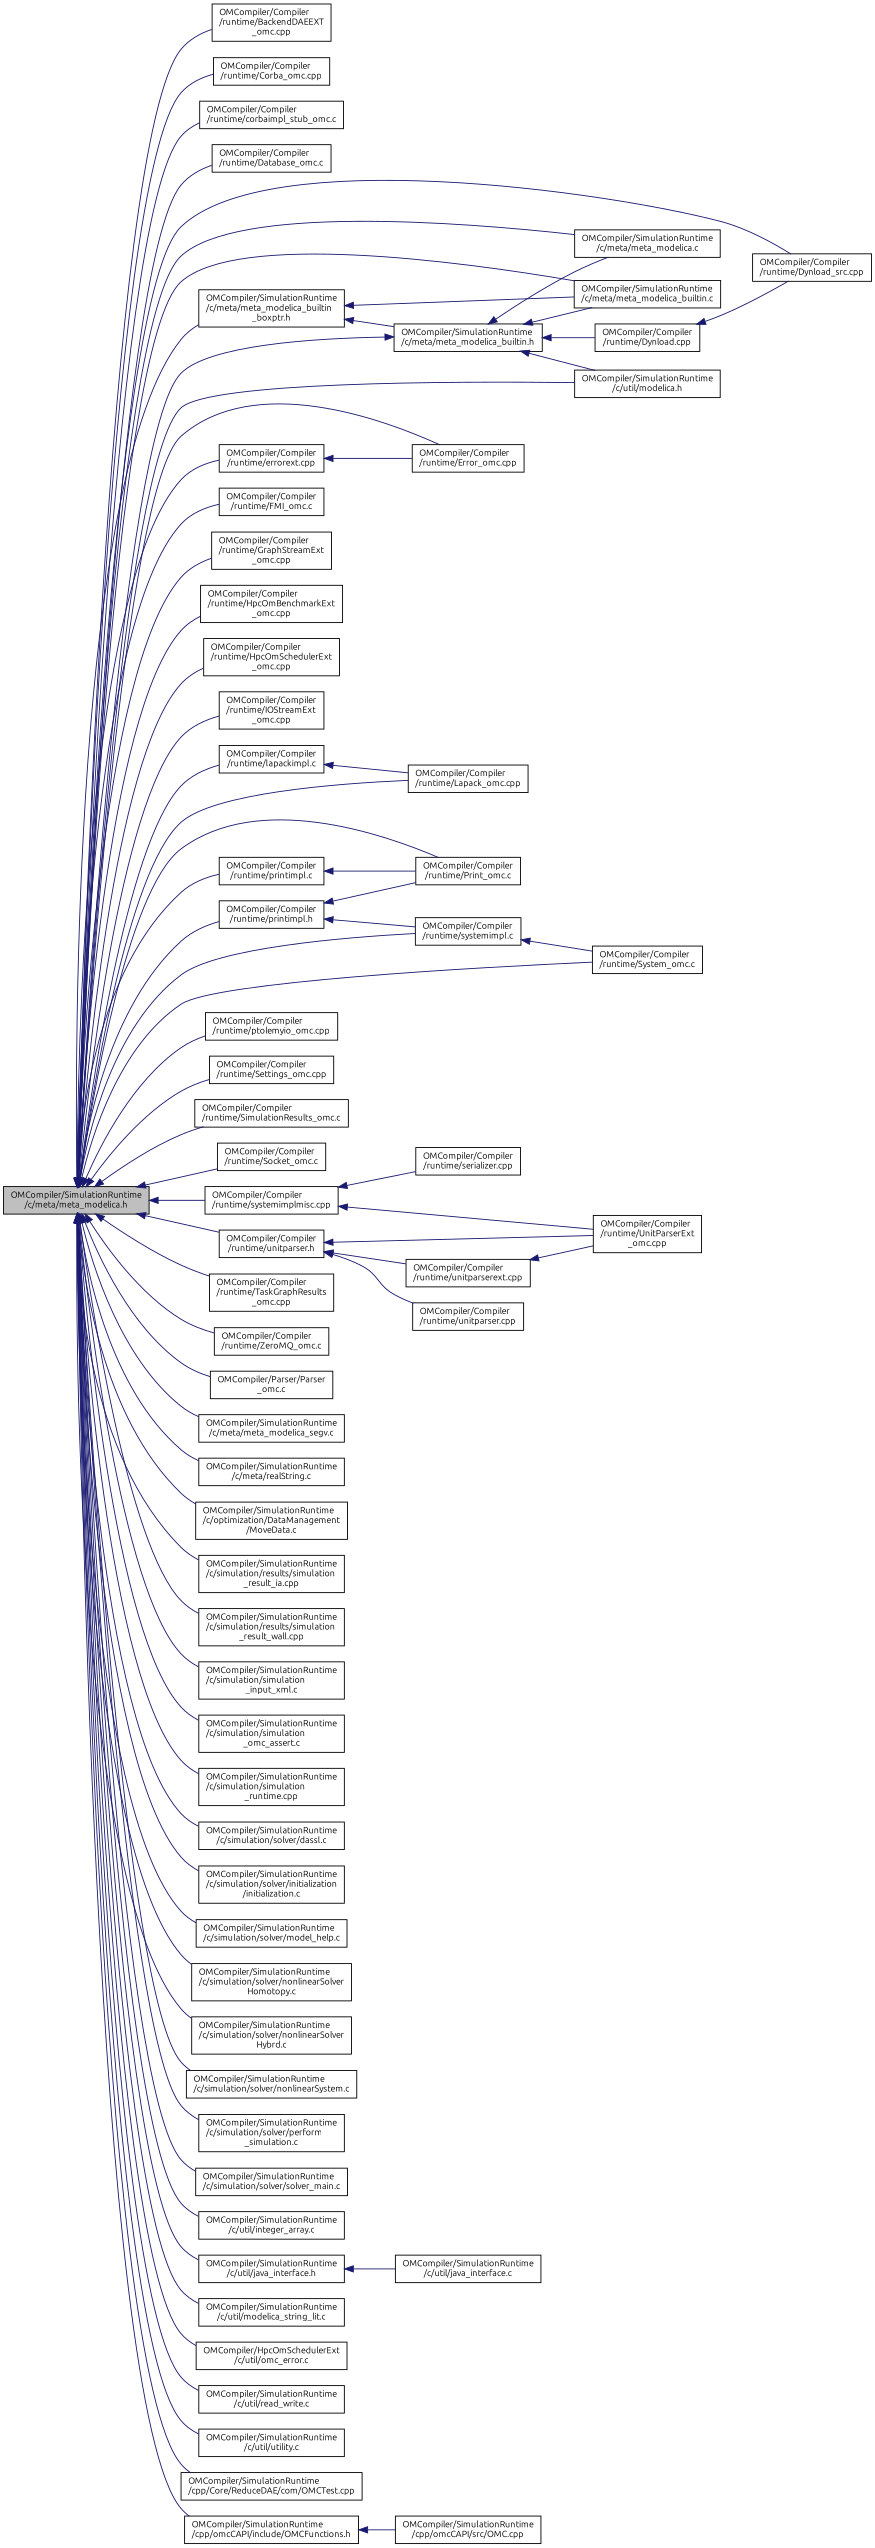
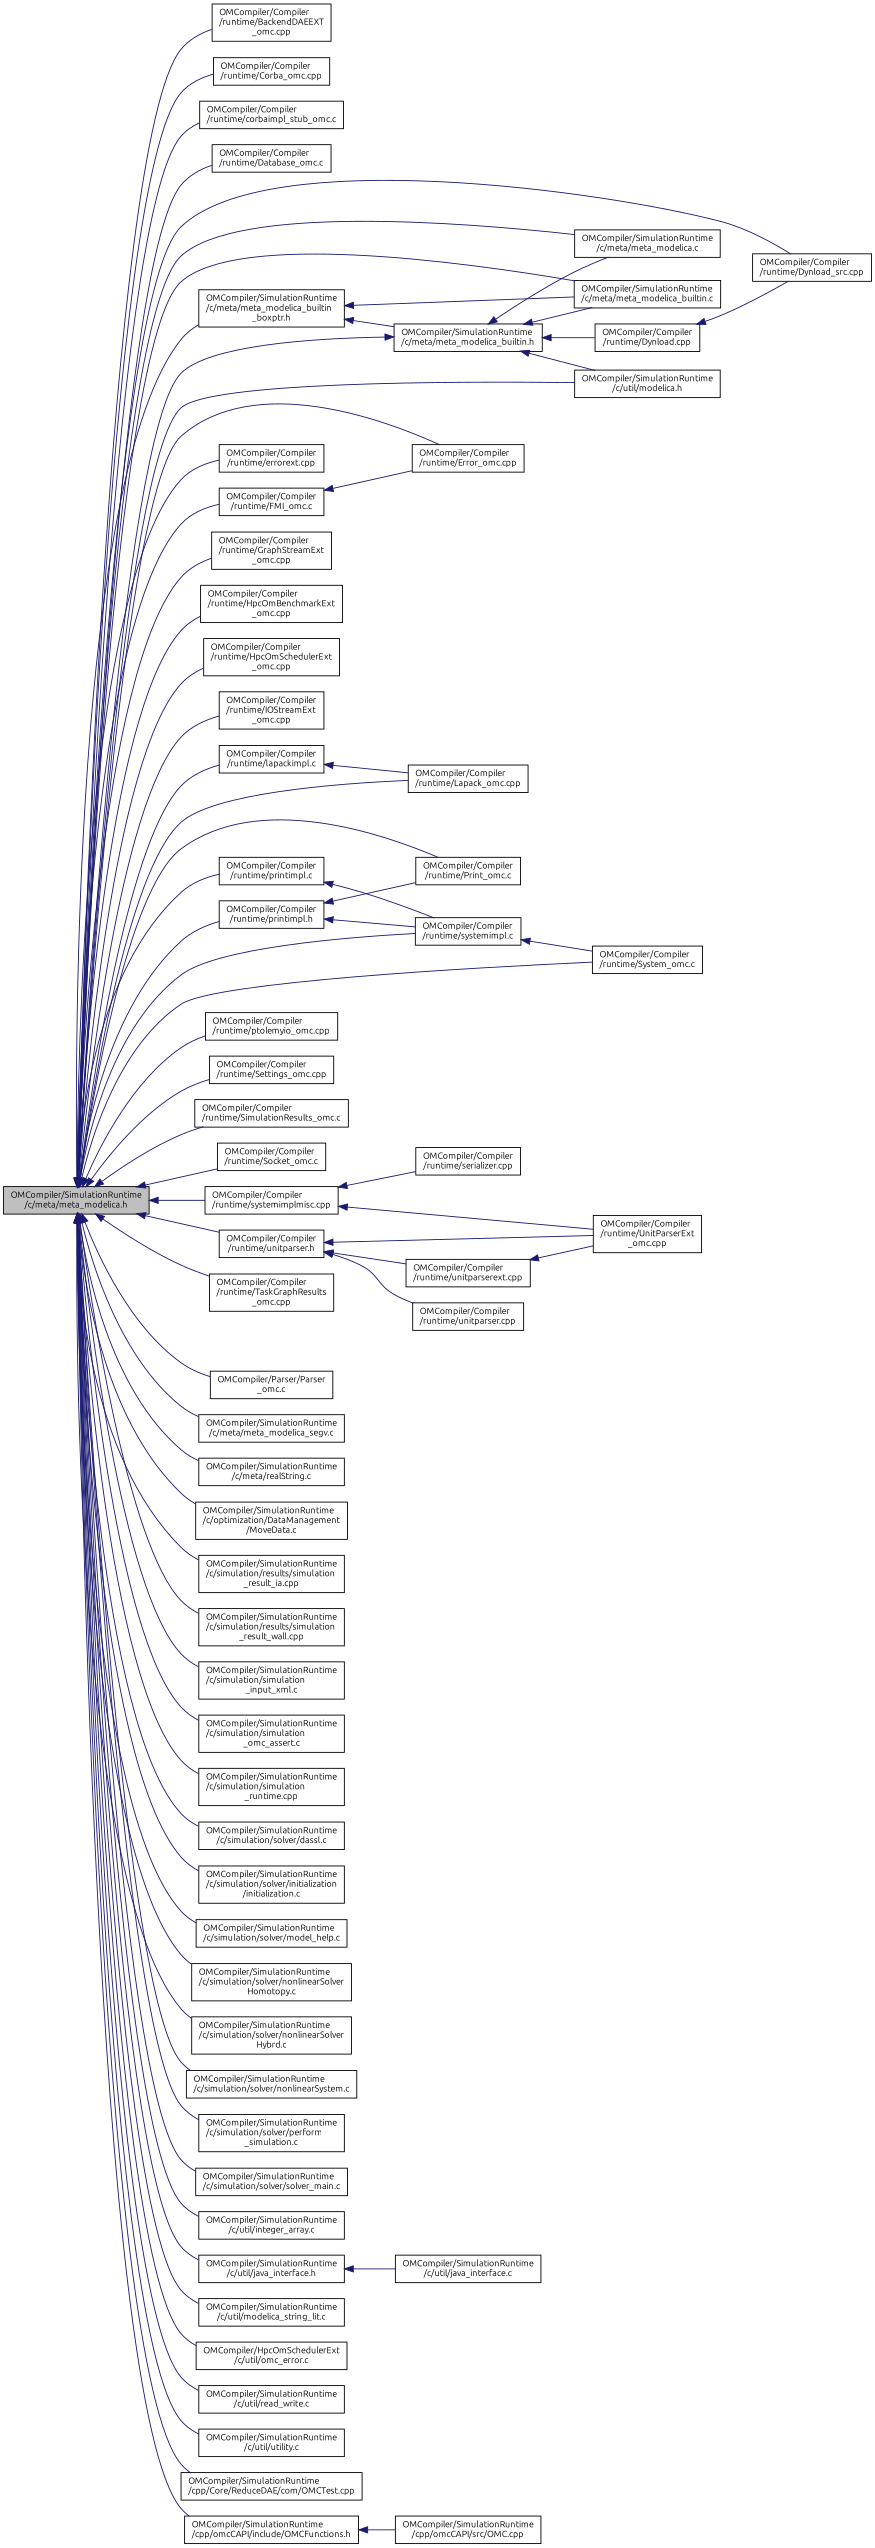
(373, 458) -> (372, 480)
(374, 871) -> (384, 899)
(272, 1341) -> none
